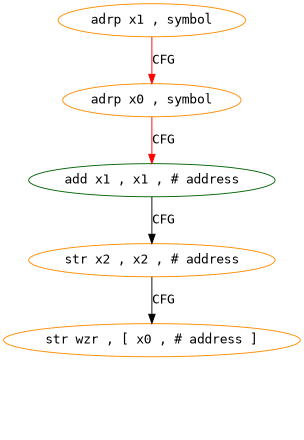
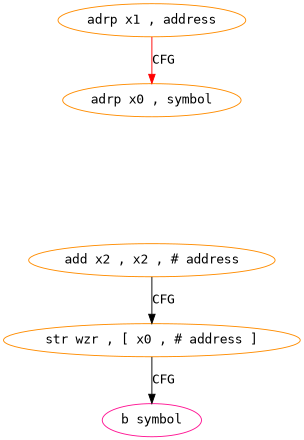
(152, 20) -> (152, 20)
(152, 180) -> none
(152, 260) -> (152, 260)
none -> (152, 420)
